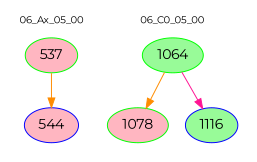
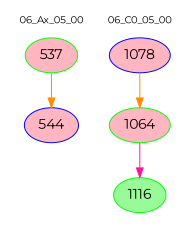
(173, 55) -> (140, 125)
(158, 86) -> (140, 86)
(138, 125) -> (140, 55)
(212, 125) -> (140, 195)
